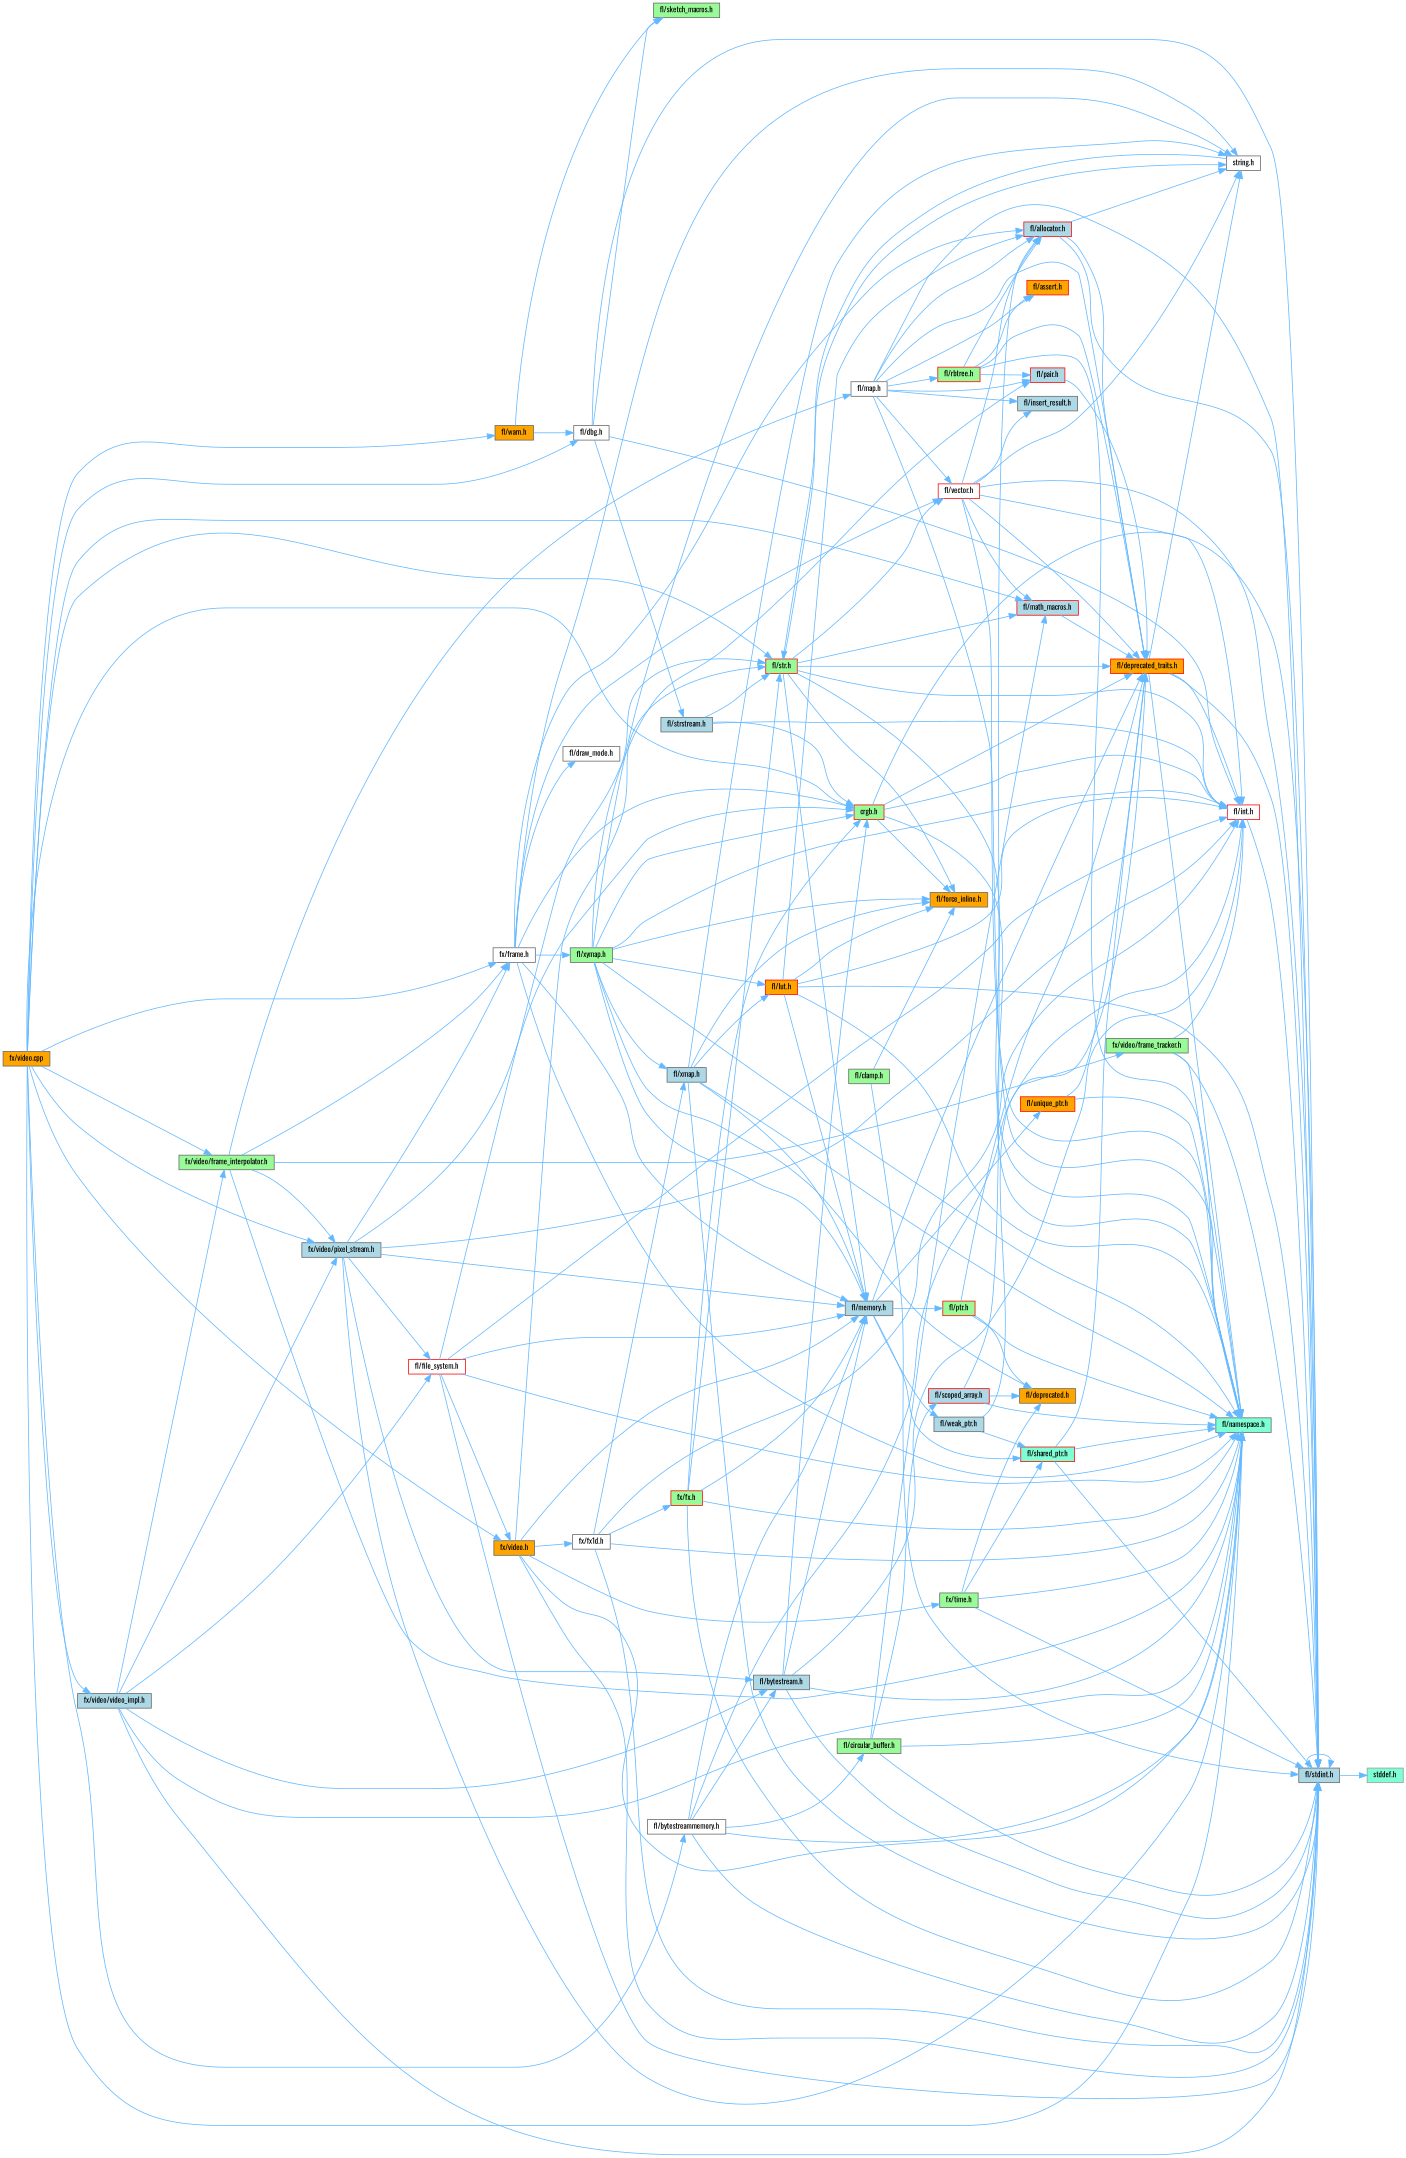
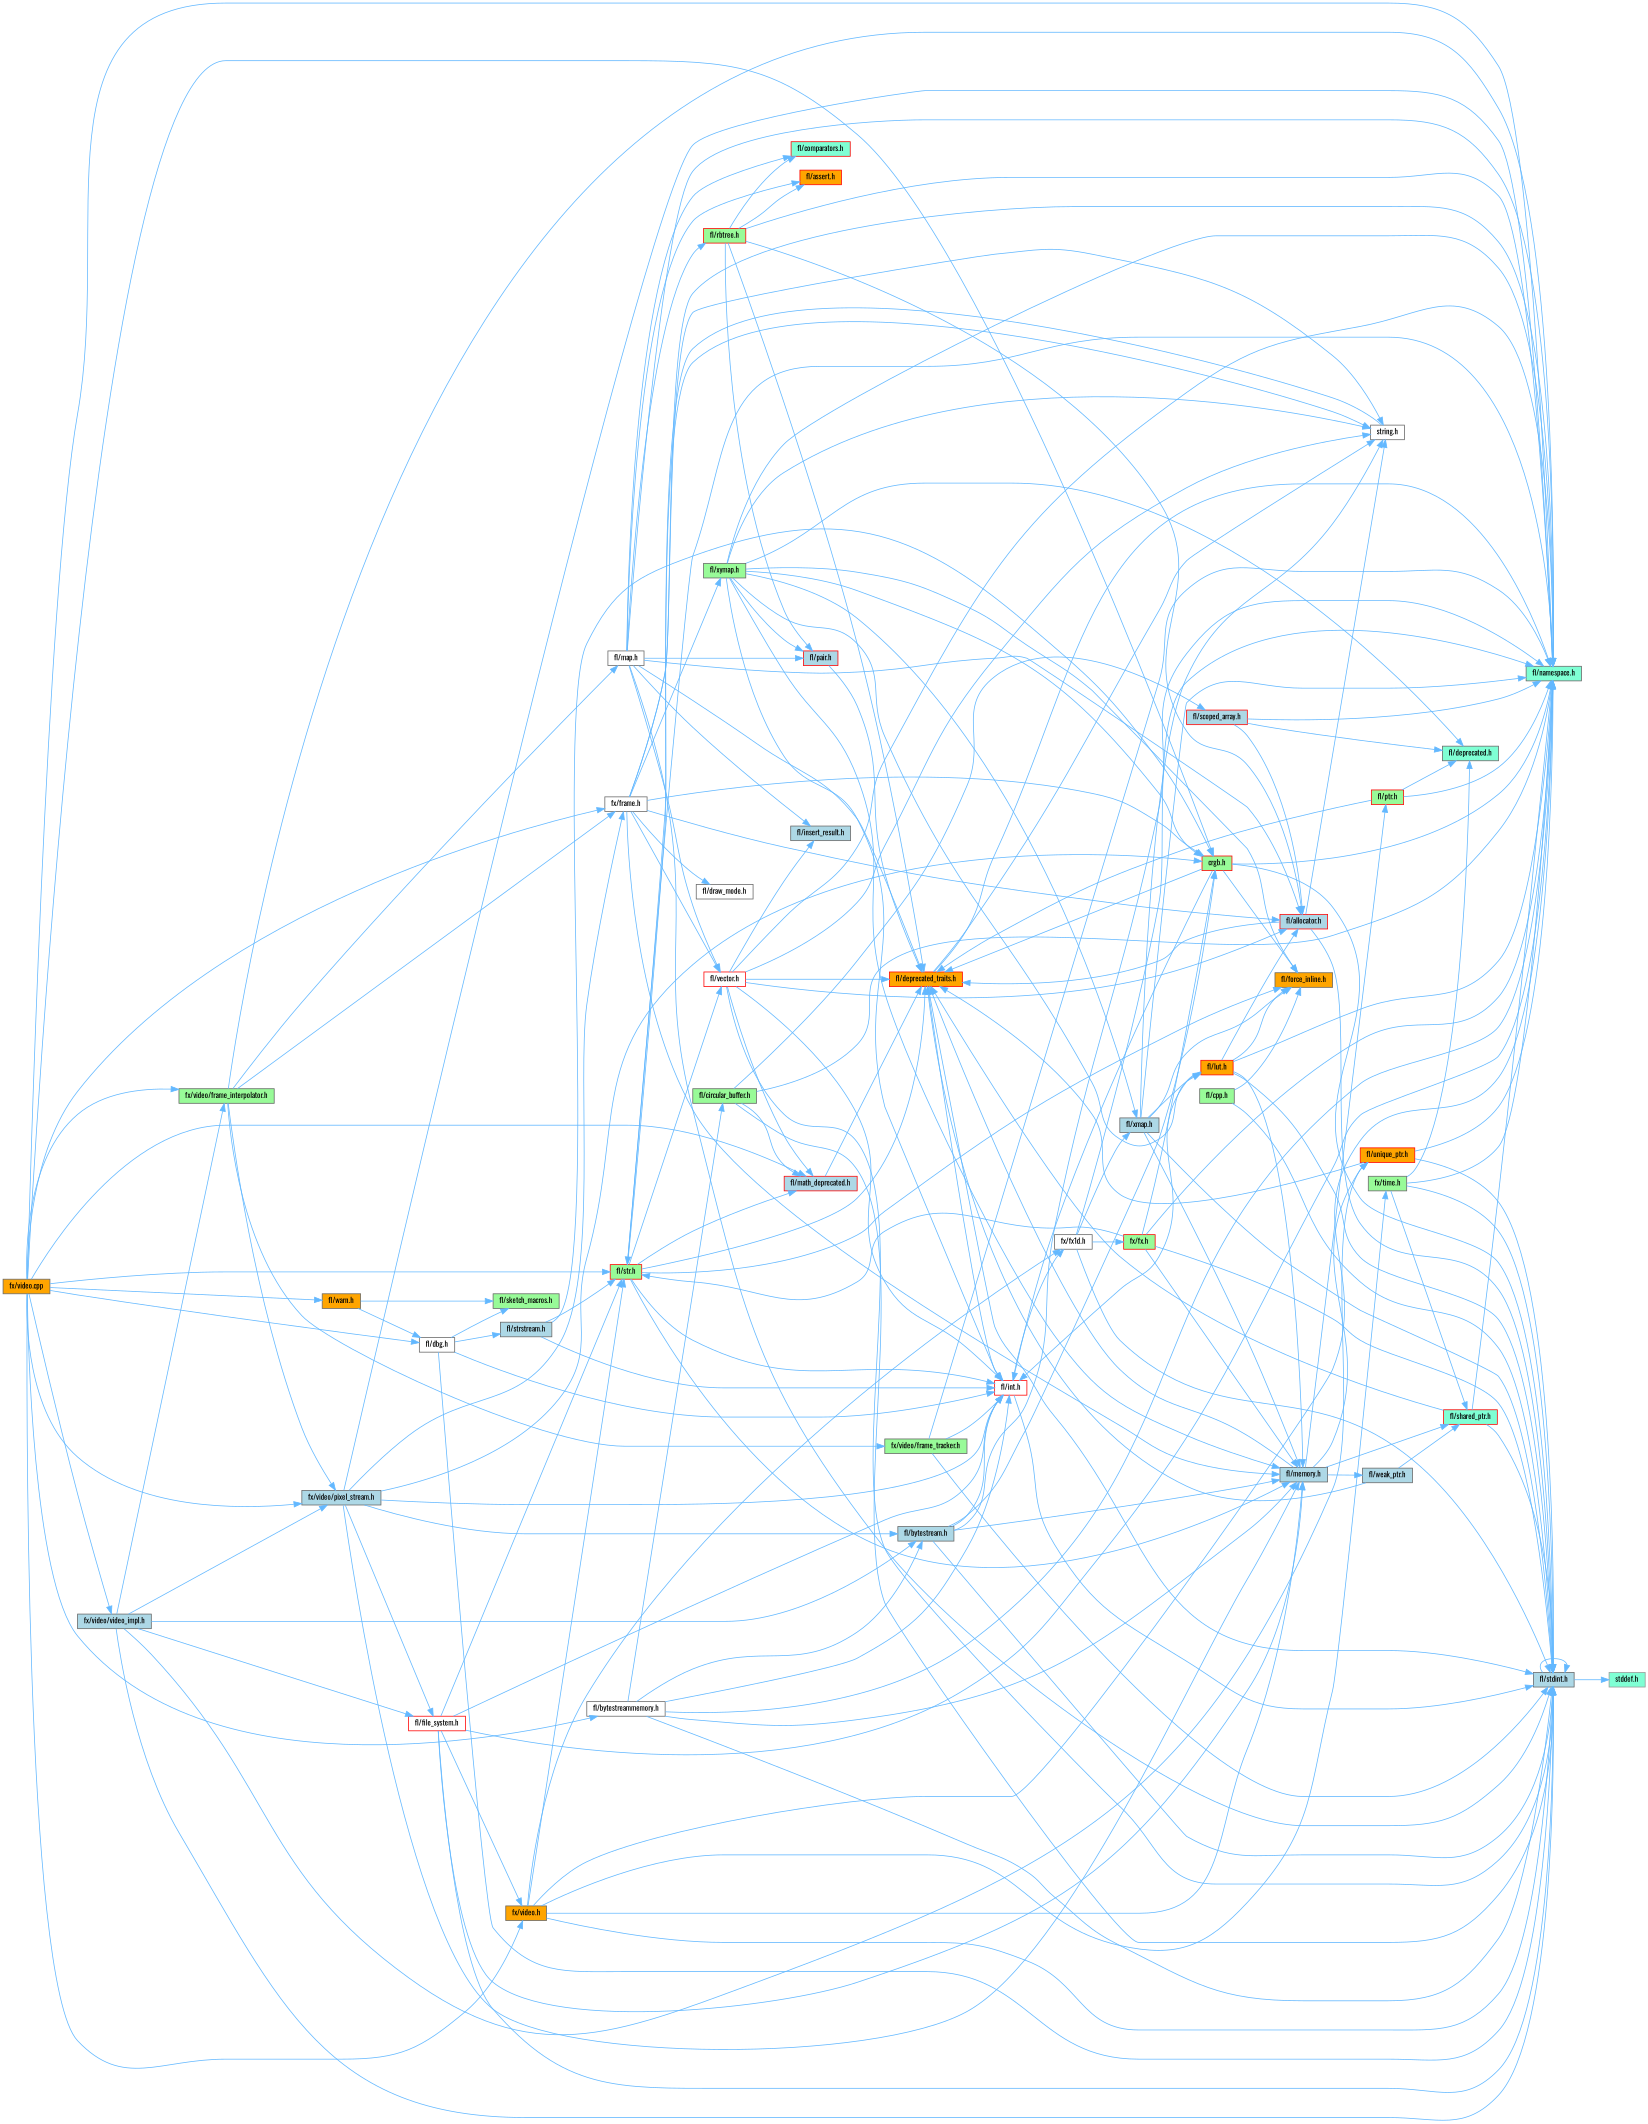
none -> (821, 149)
(1048, 608) -> (821, 1184)
(869, 1076) -> (1217, 1096)
(954, 1188) -> (1042, 1285)
none -> (1540, 1354)
(1048, 1396) -> (1470, 753)
(754, 1756) -> (893, 1929)
